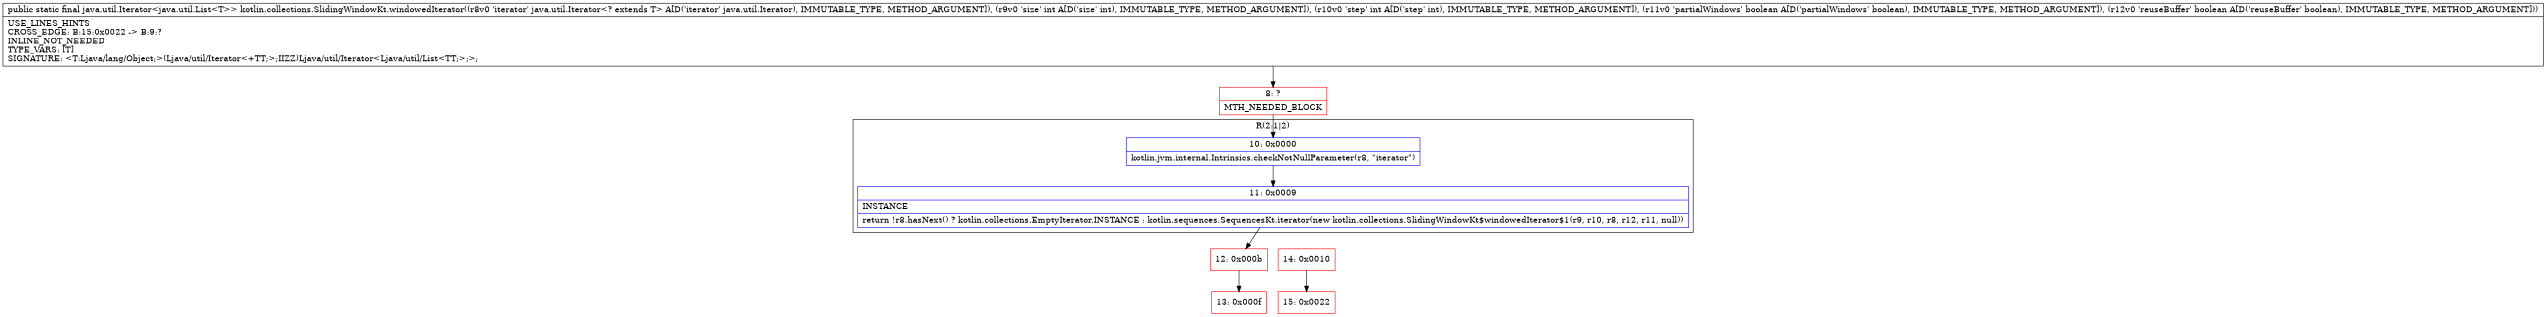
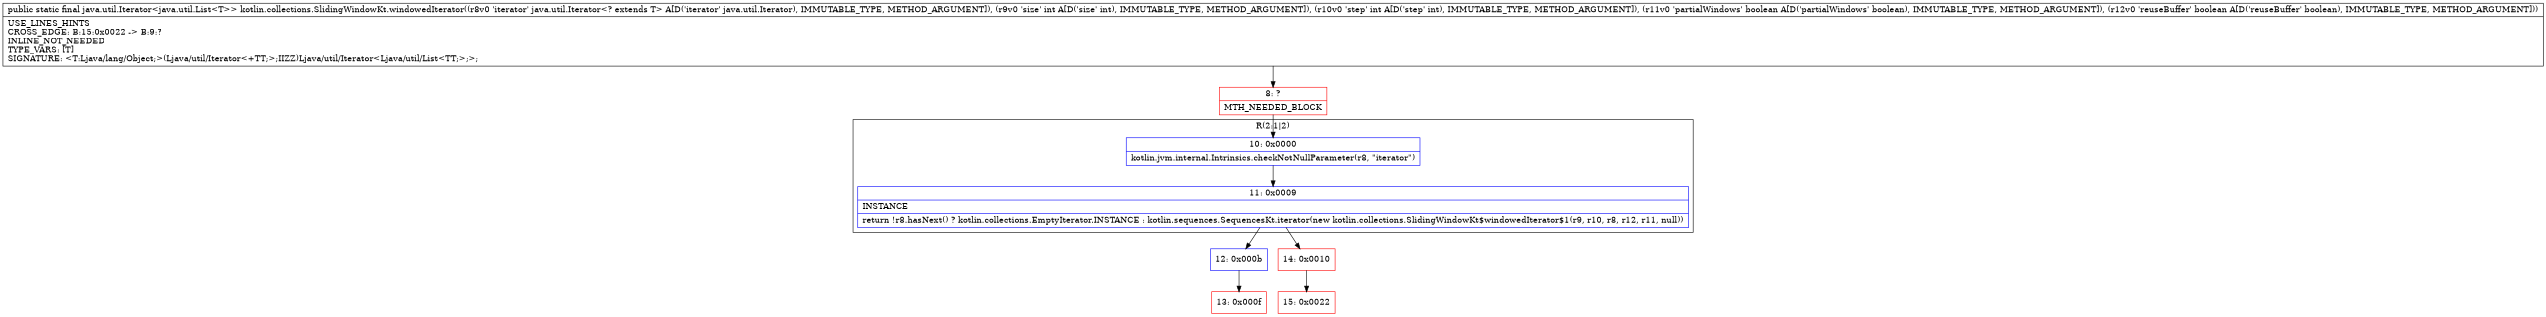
none -> (1292, 236)
(1239, 260) -> (1239, 260)
